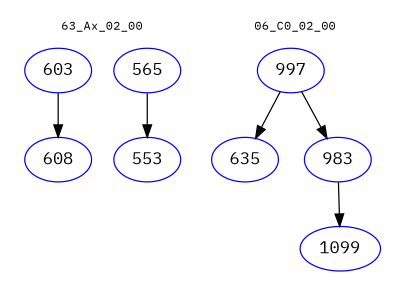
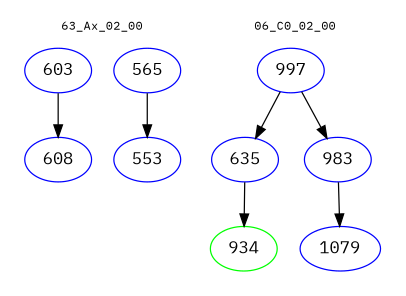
none -> (244, 249)
(340, 249) -> (340, 249)
